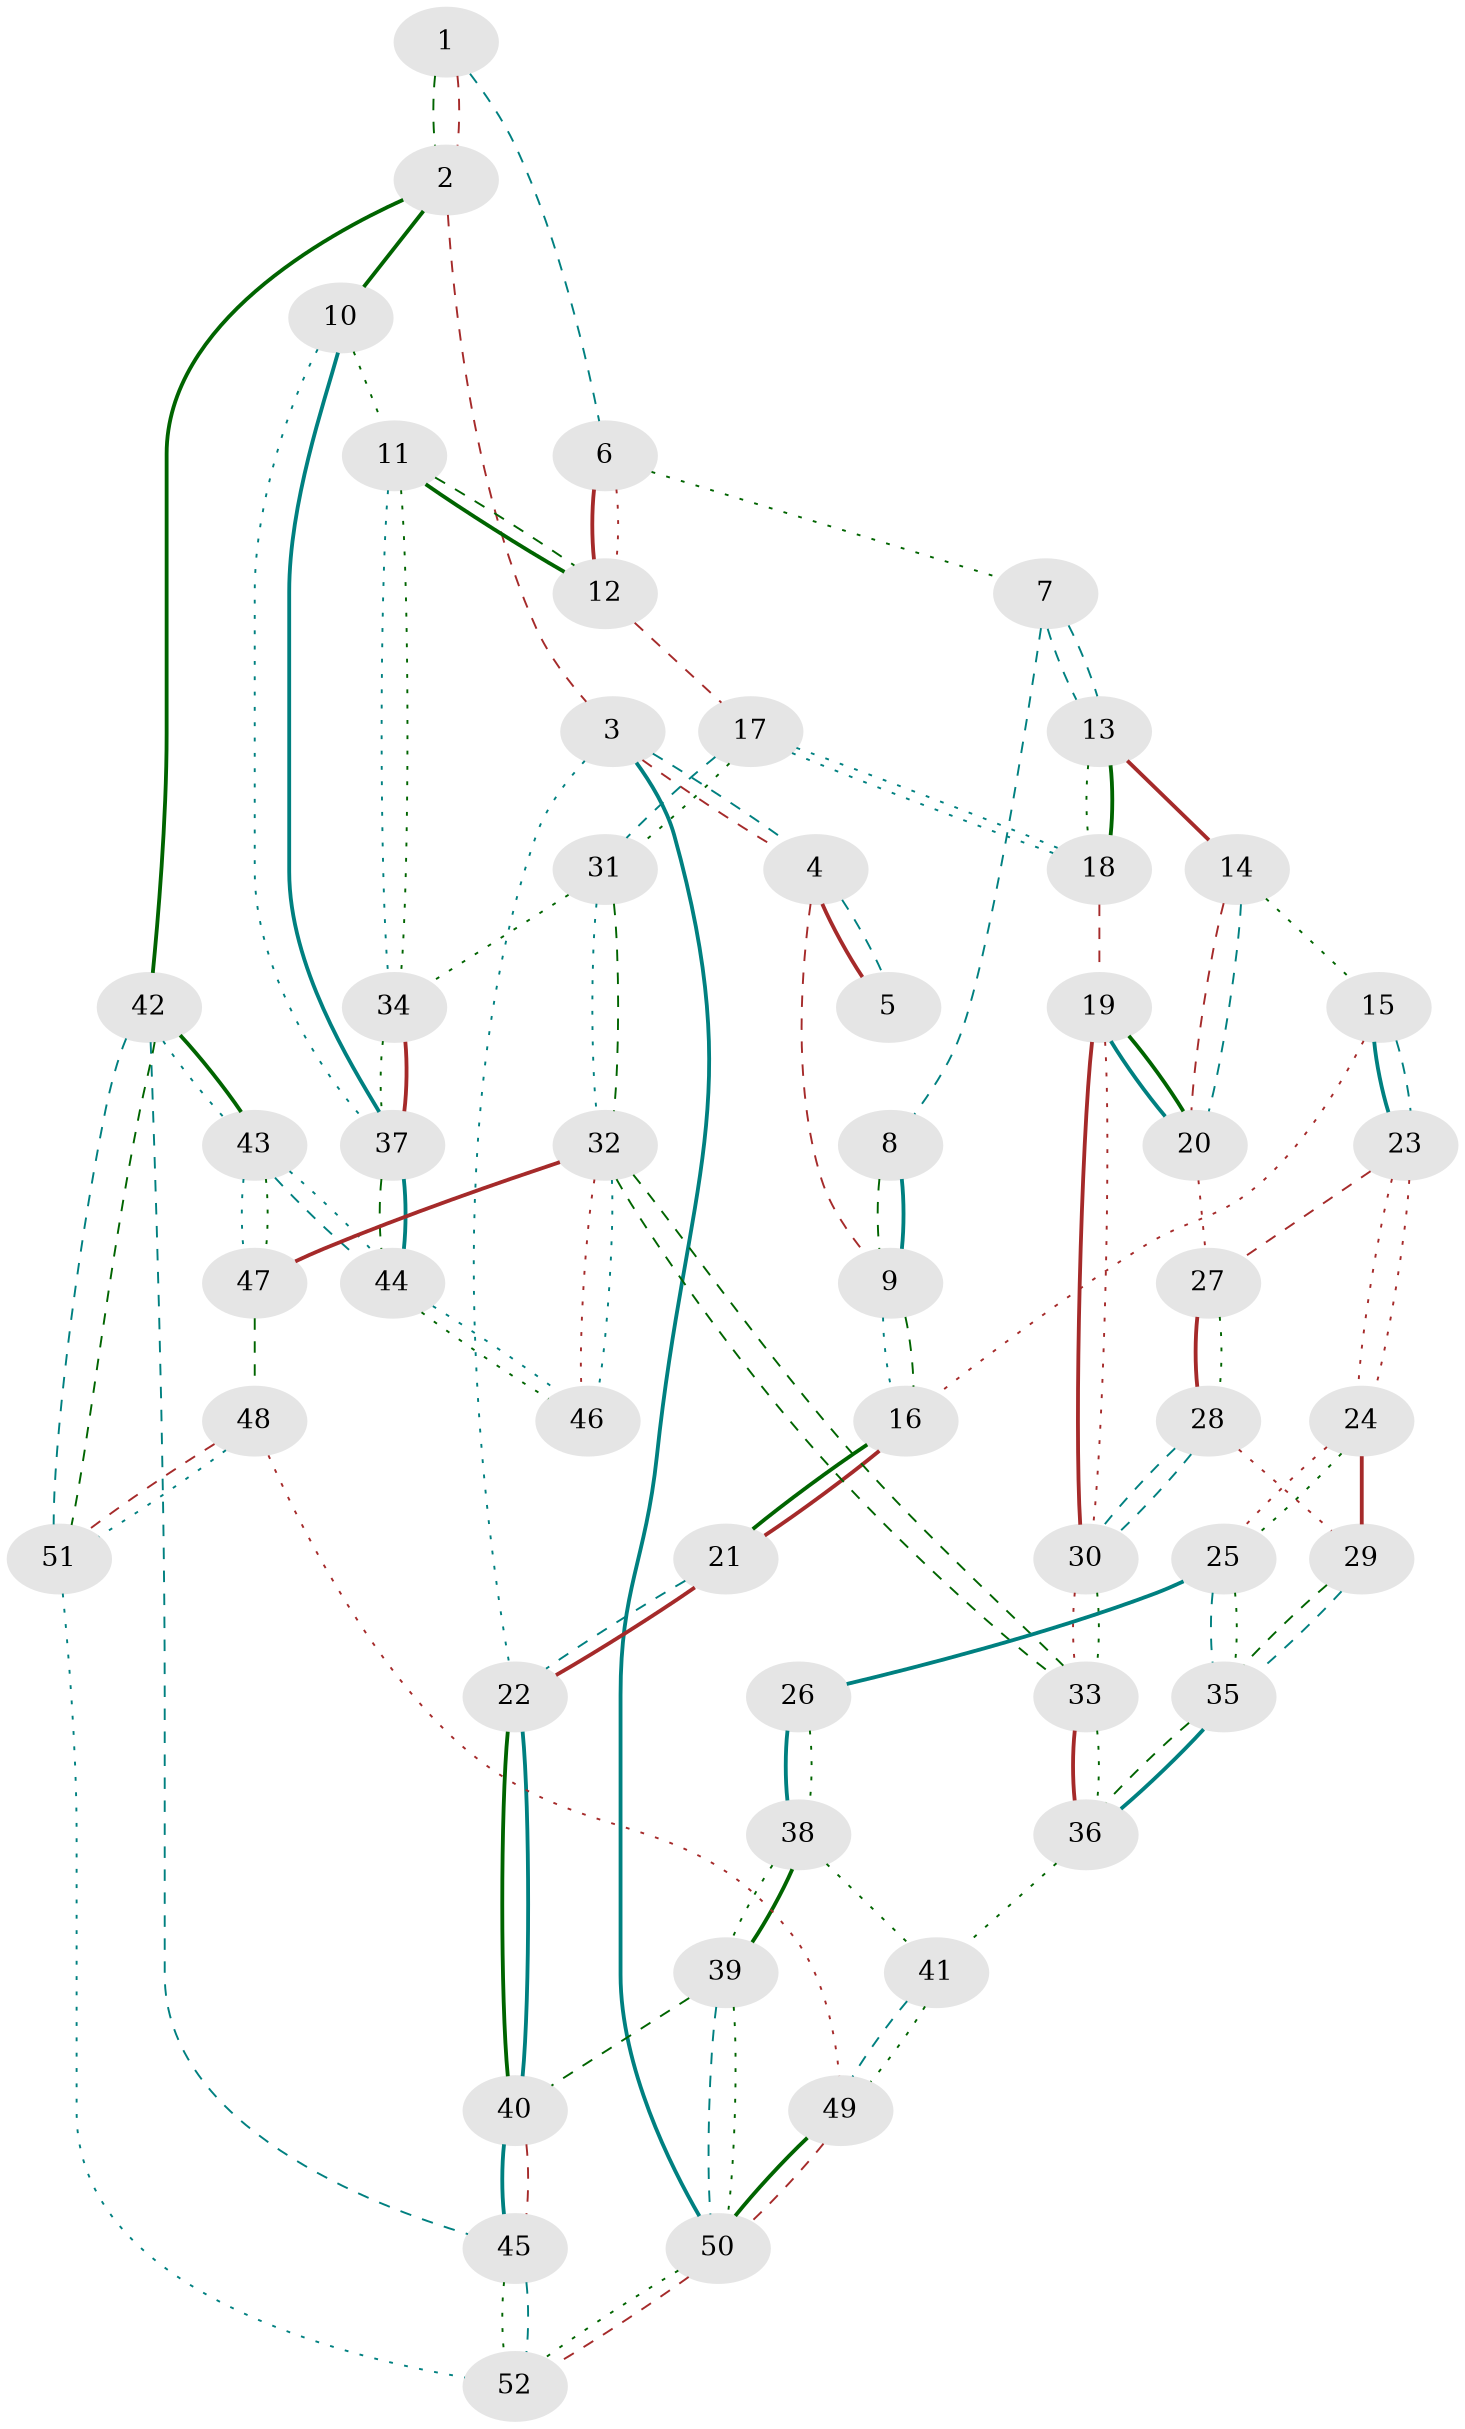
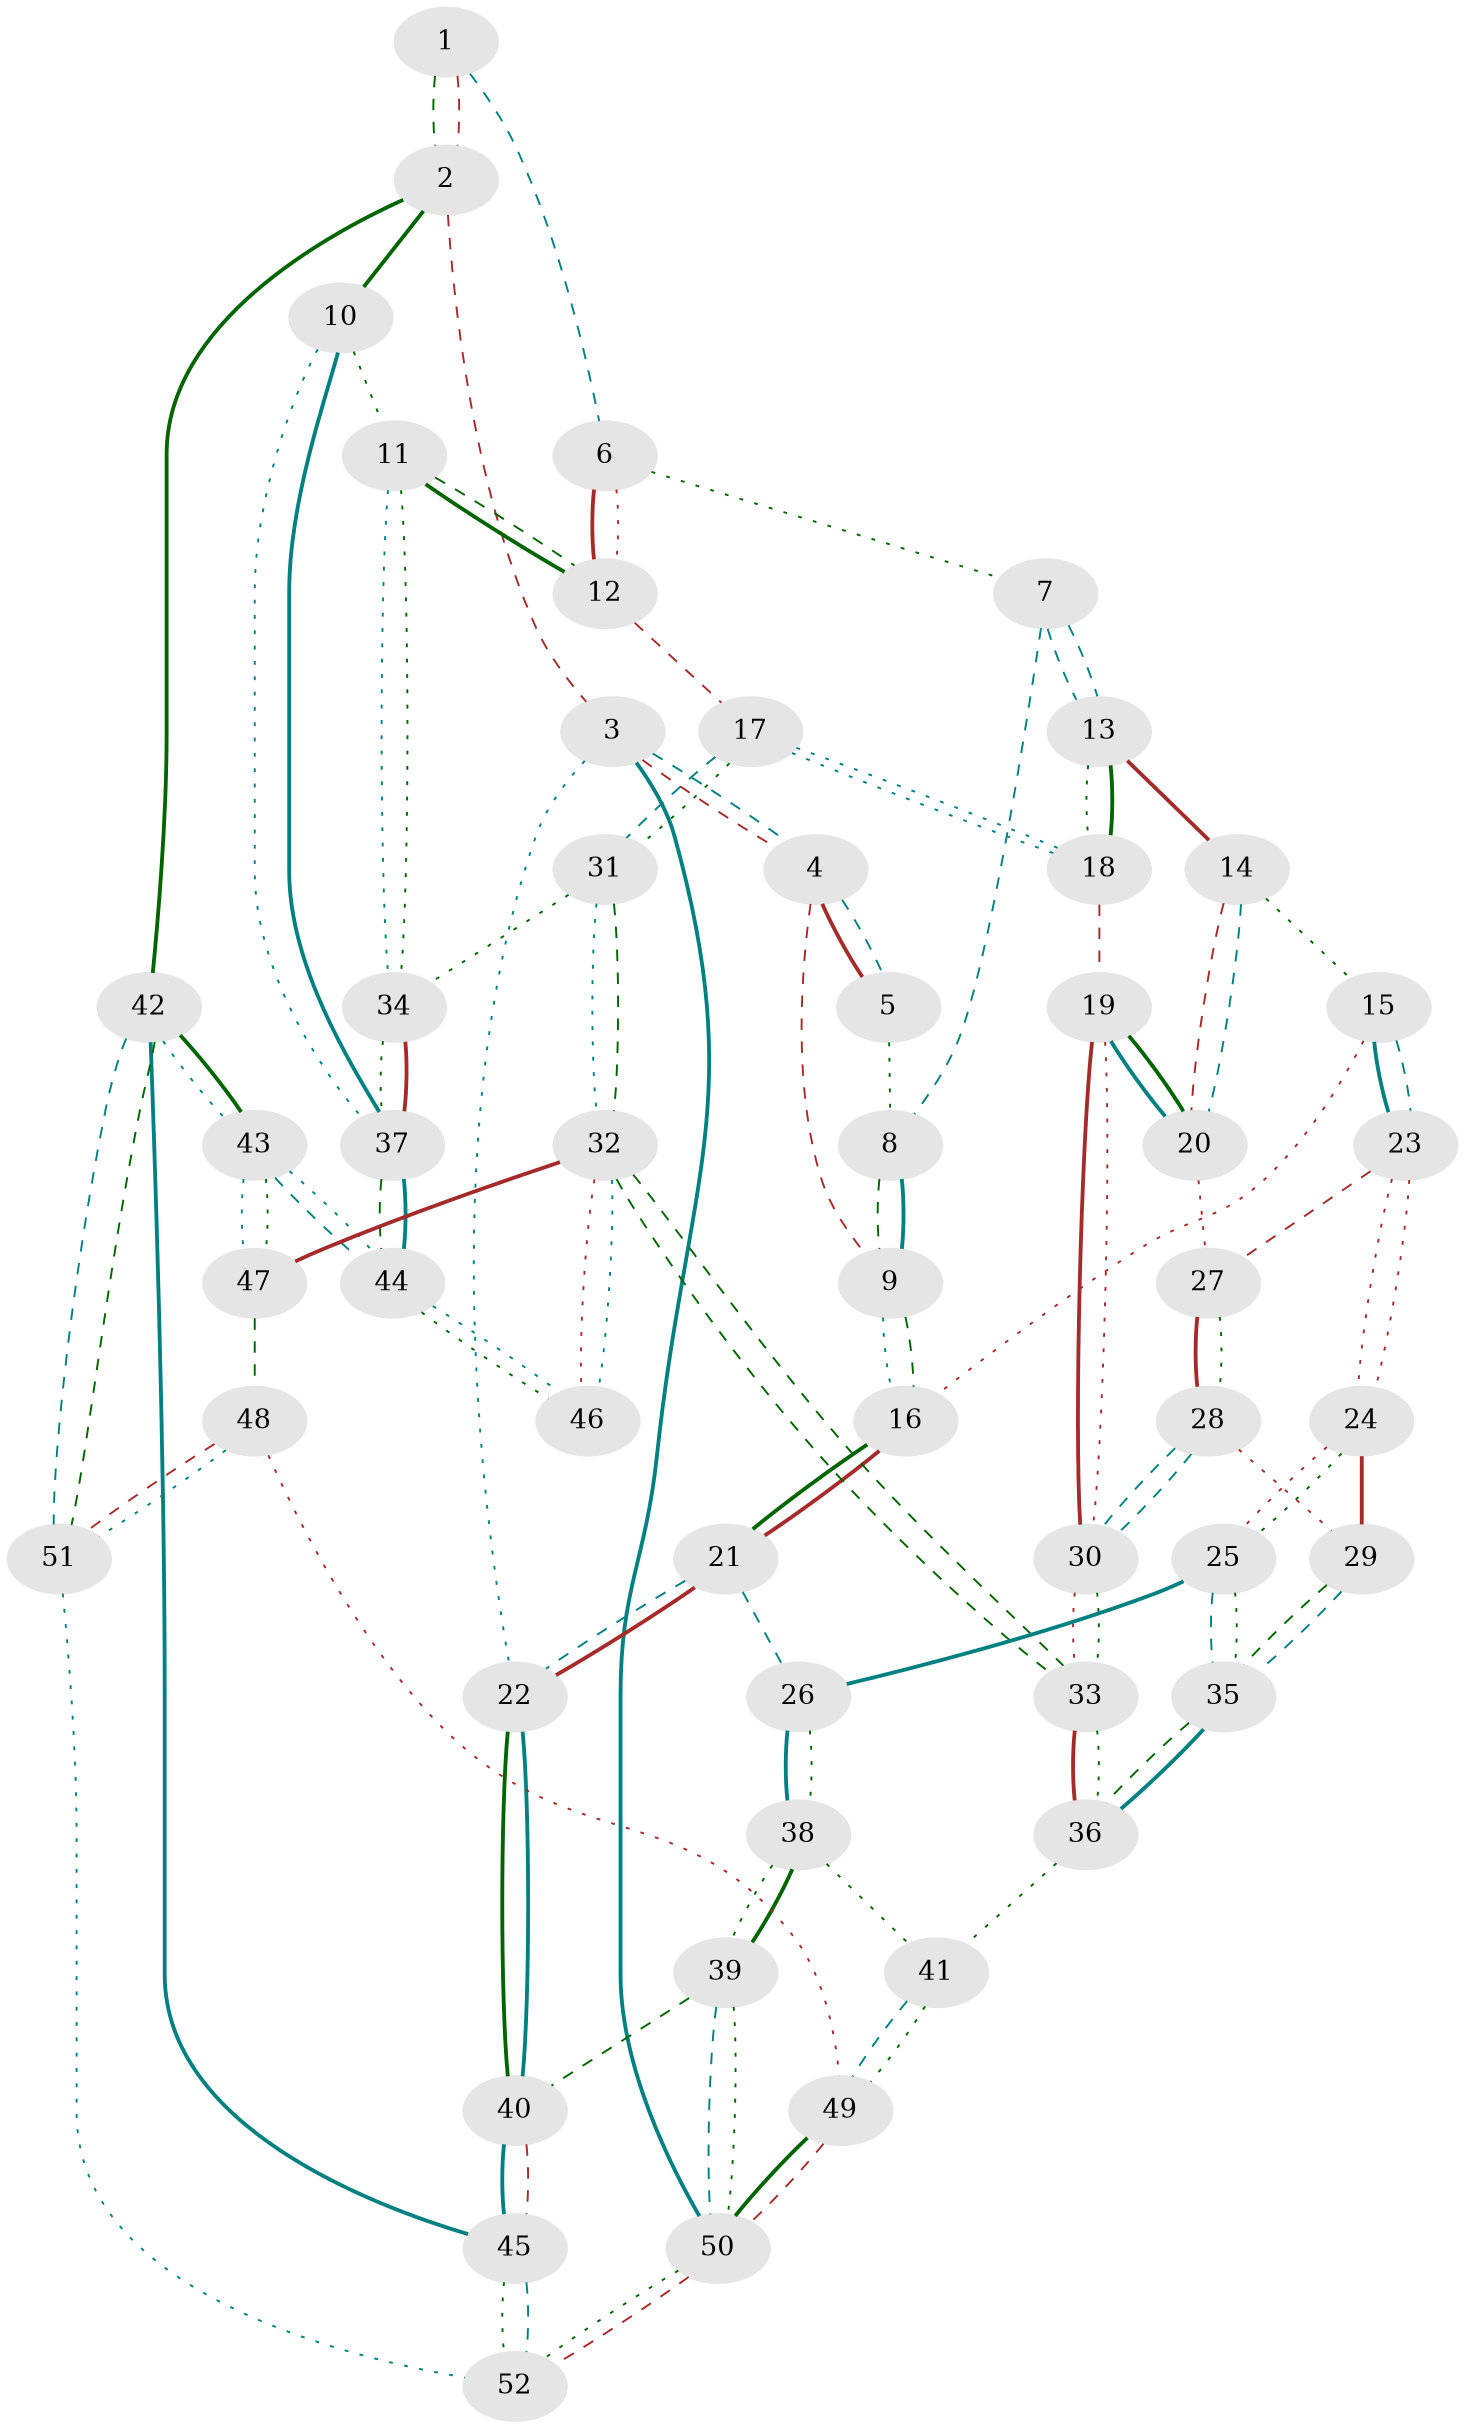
none -> (890, 1077)
none -> (762, 1628)
(165, 1721) -> (165, 1721)
